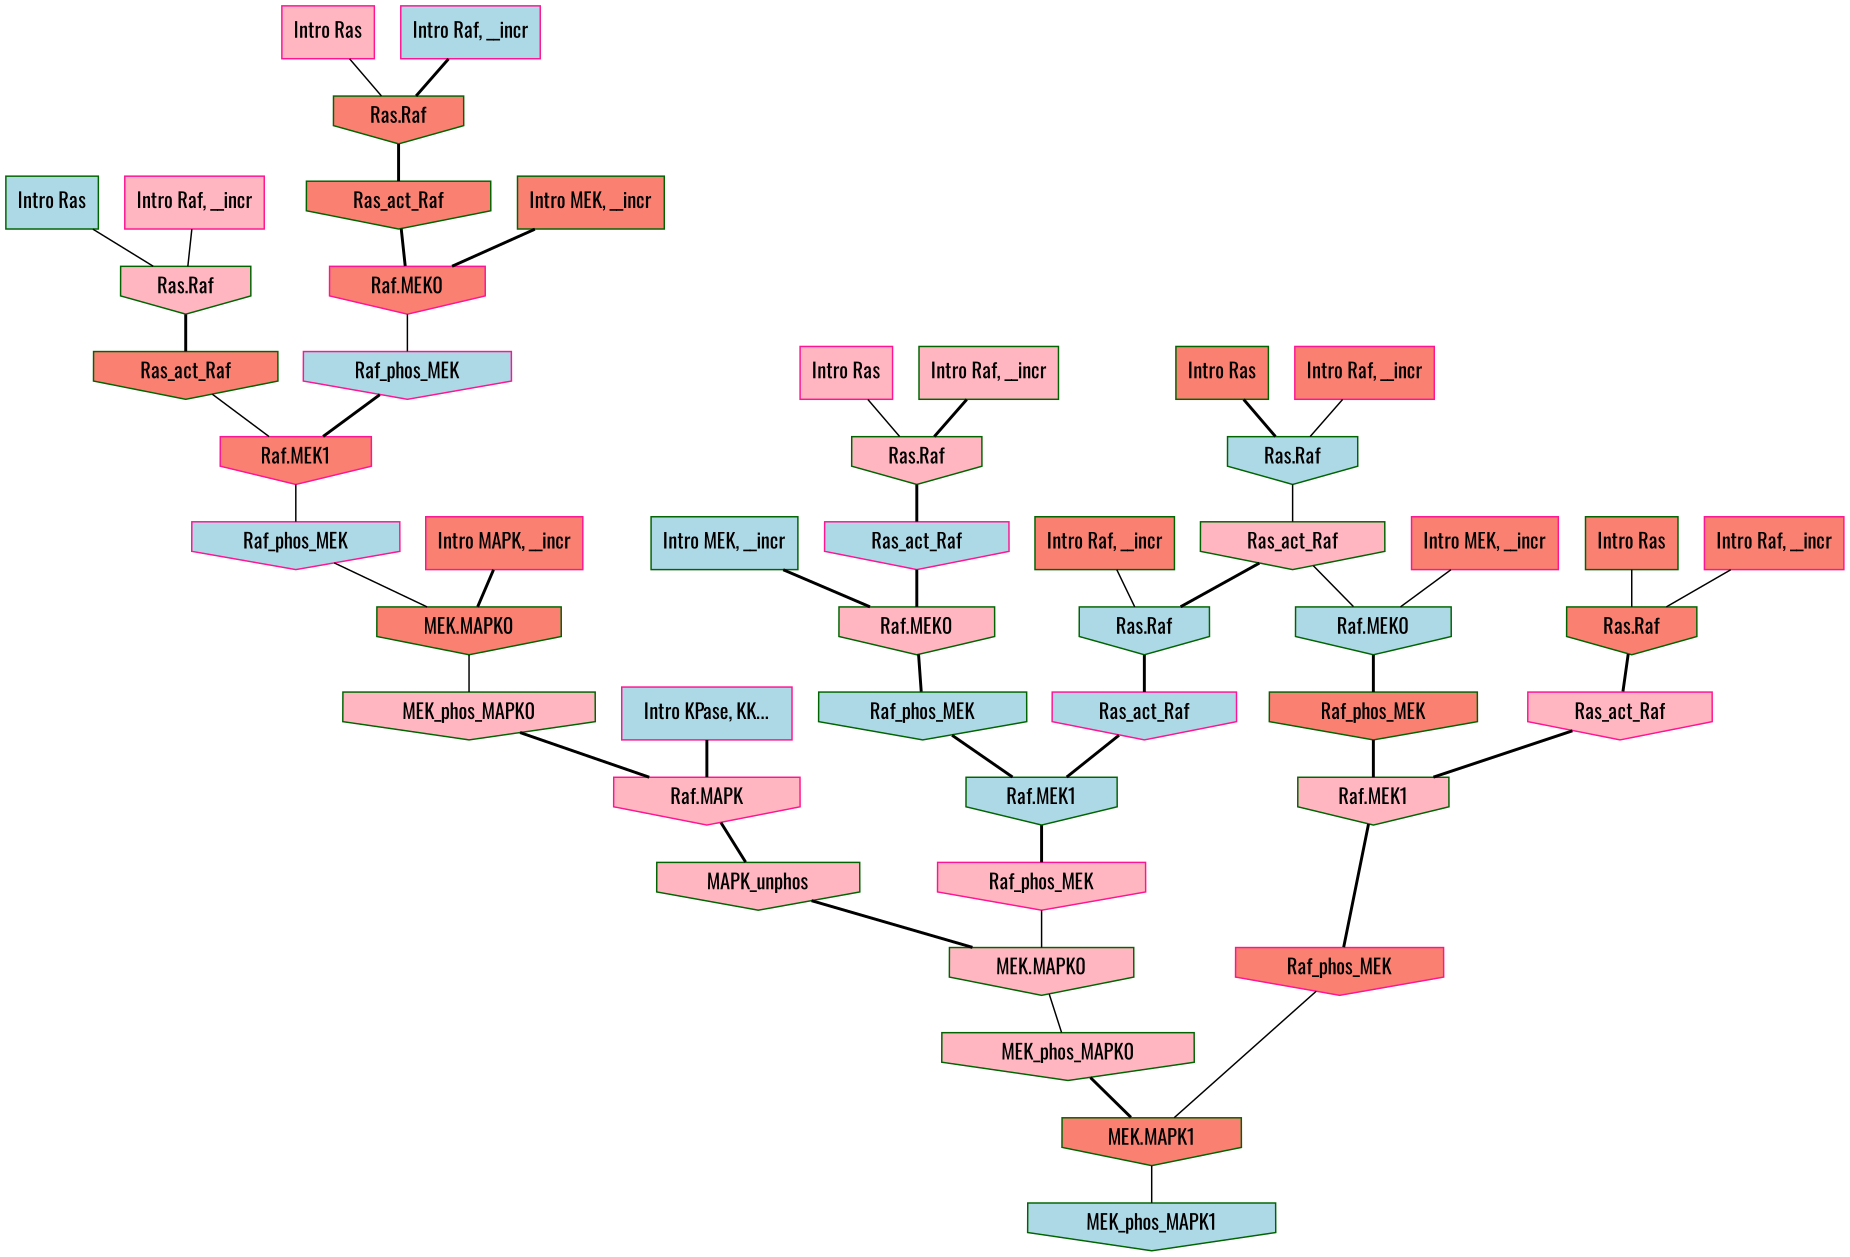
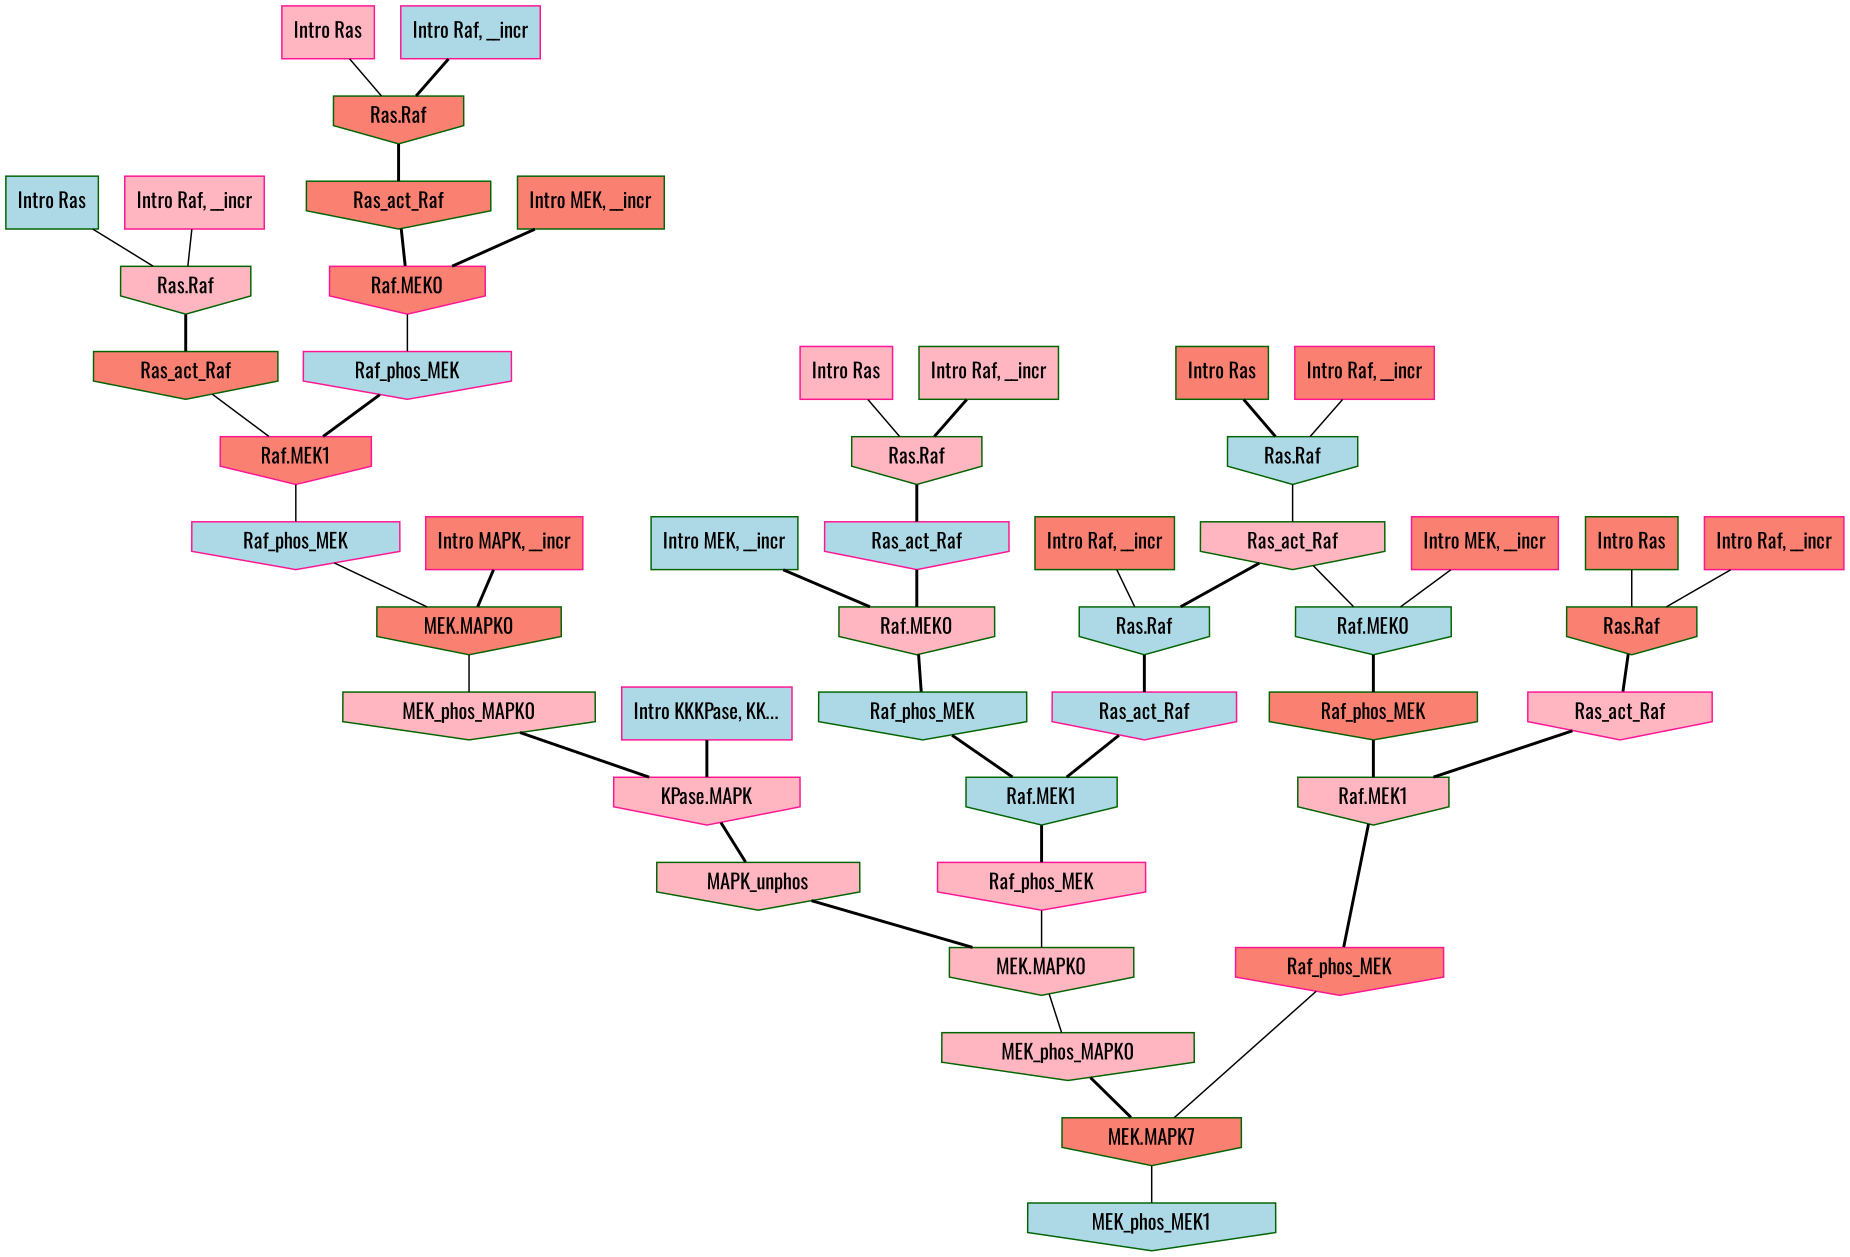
(707, 713) -> (707, 713)
(707, 799) -> (707, 799)
(1152, 1139) -> (1152, 1139)
(1152, 1224) -> (1152, 1224)
